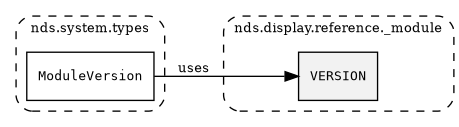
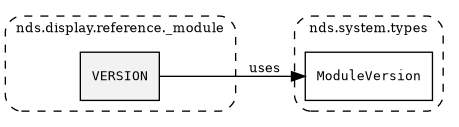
(213, 76) -> (225, 76)
